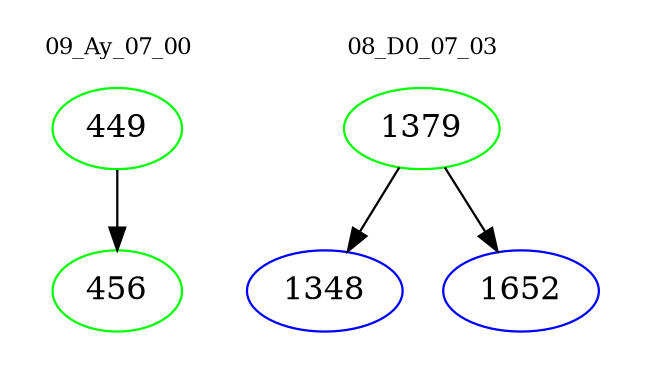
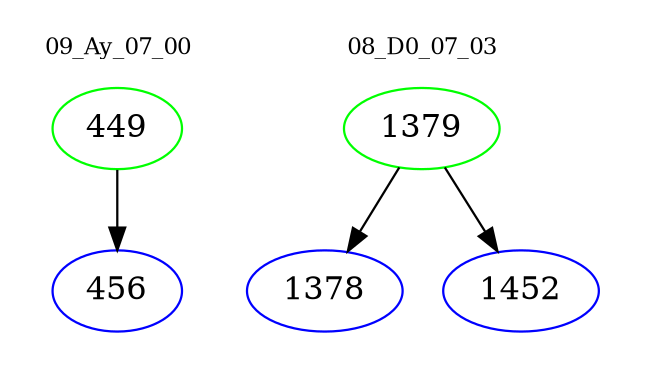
(117, 291) -> (117, 291)
(325, 291) -> (325, 291)
(521, 291) -> (521, 291)
